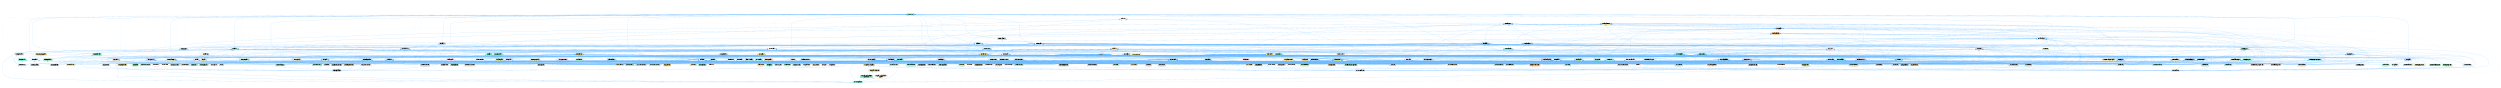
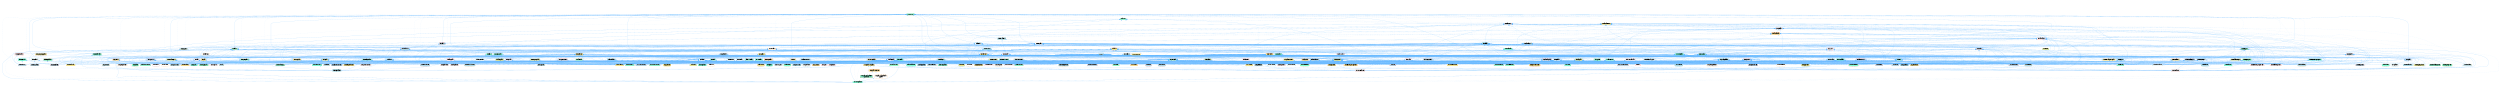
(1123, 19) -> (1123, 19)
(1610, 60) -> (1610, 60)
(122, 65) -> (122, 65)
(454, 65) -> (454, 65)
(1351, 65) -> (1351, 65)
(2158, 65) -> (2158, 65)
